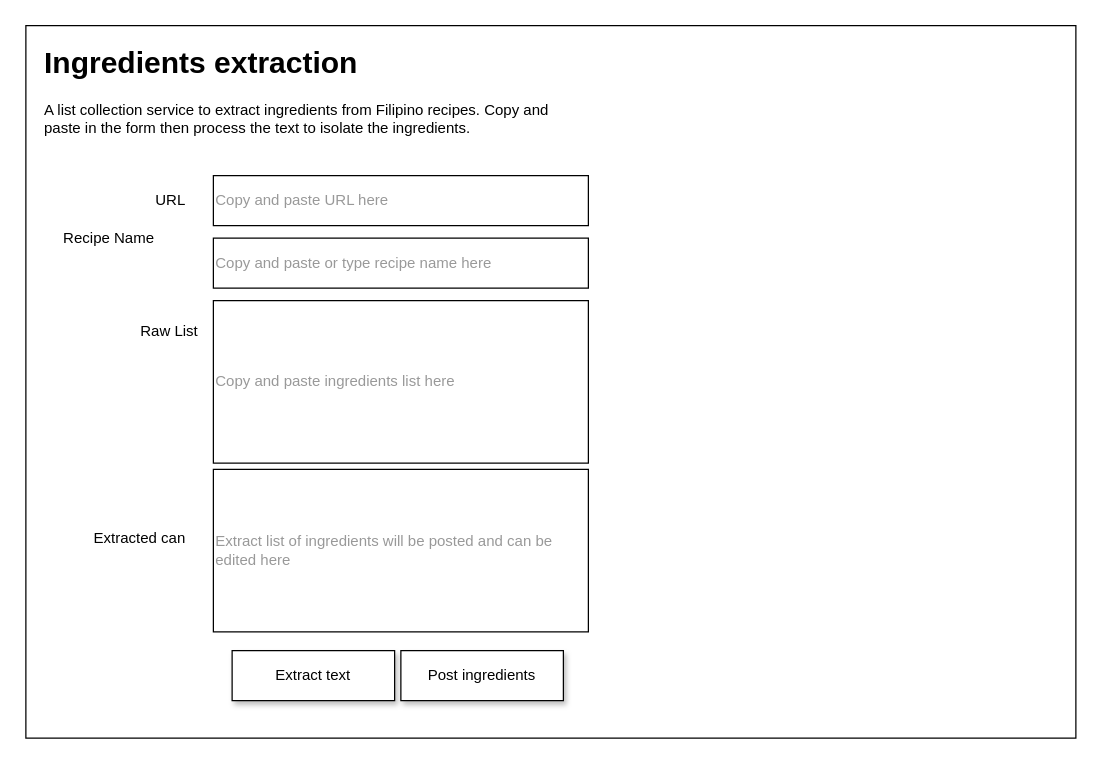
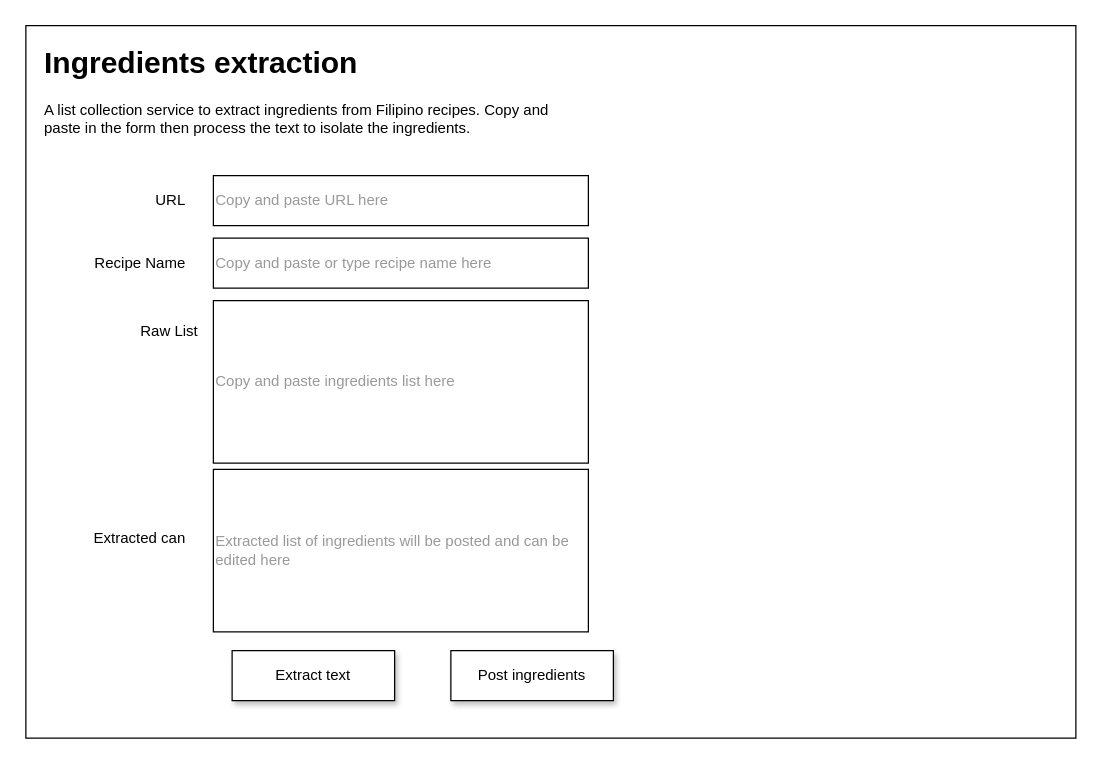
(101, 238) -> (132, 263)
(402, 551) -> (402, 551)
(482, 676) -> (532, 676)
